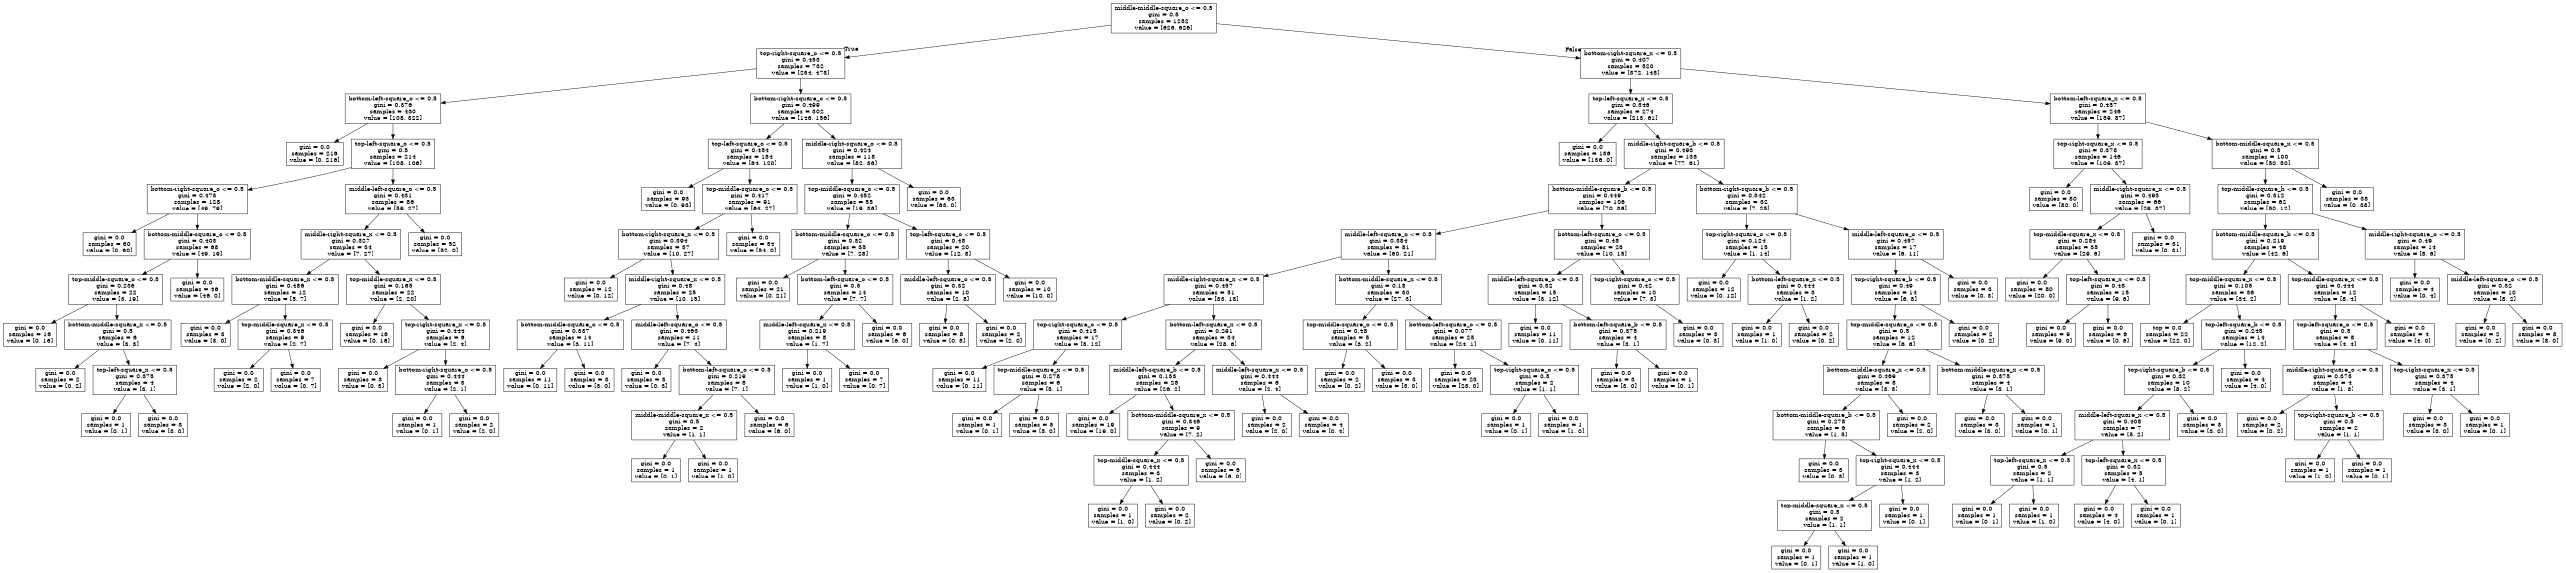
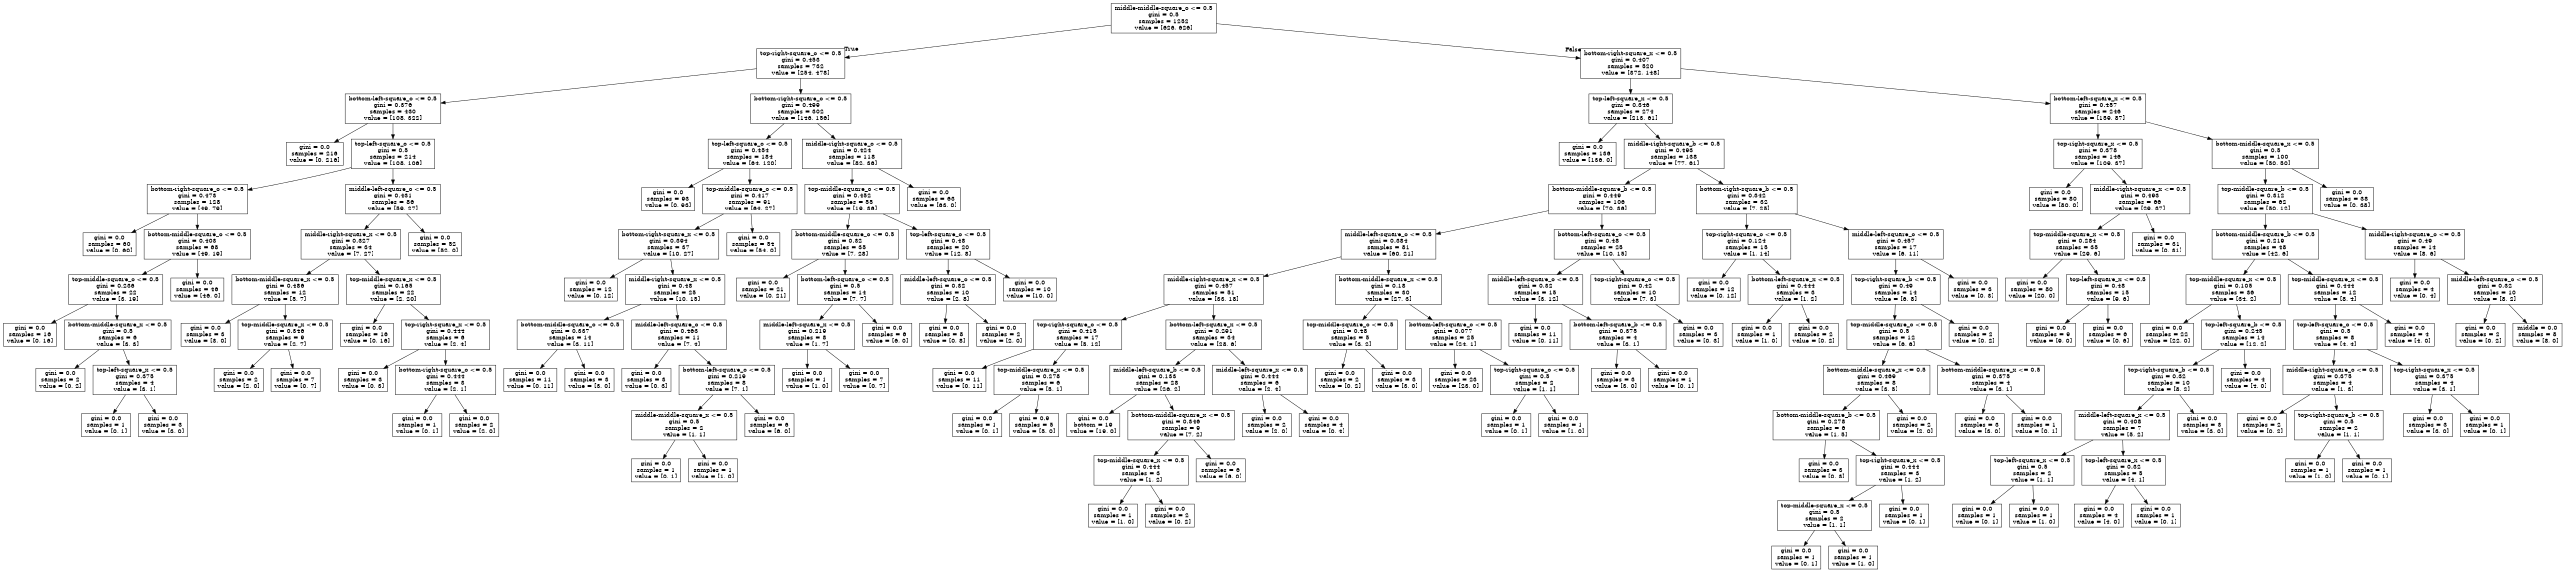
(2167, 335) -> (2167, 335)
(2537, 335) -> (2537, 335)
(1034, 425) -> (1034, 425)
(1093, 425) -> (1093, 425)
